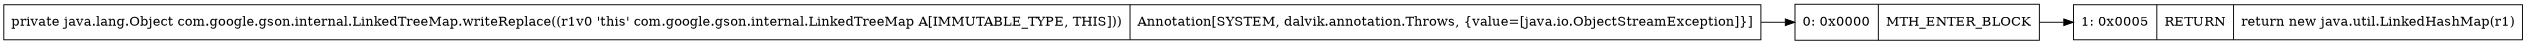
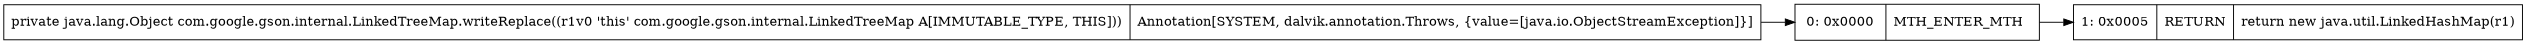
(1959, 22) -> (1958, 22)
